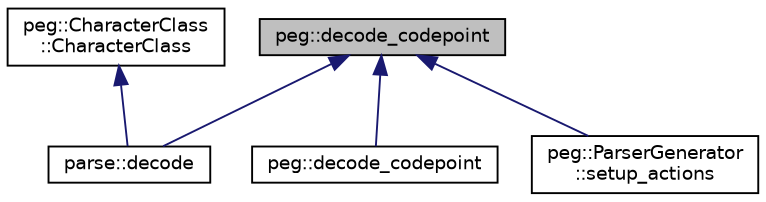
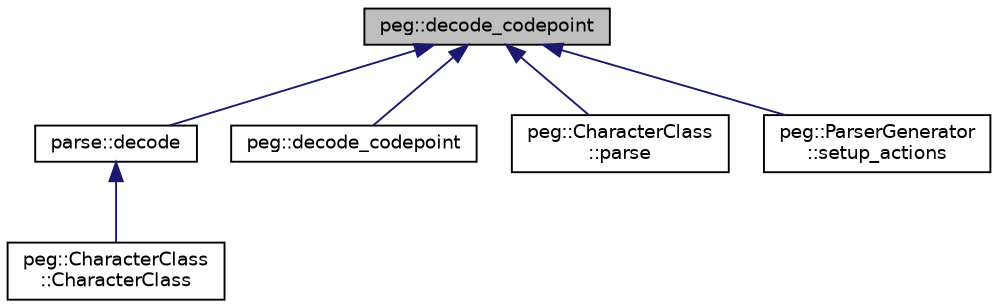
(124, 116) -> (116, 212)
none -> (620, 144)
